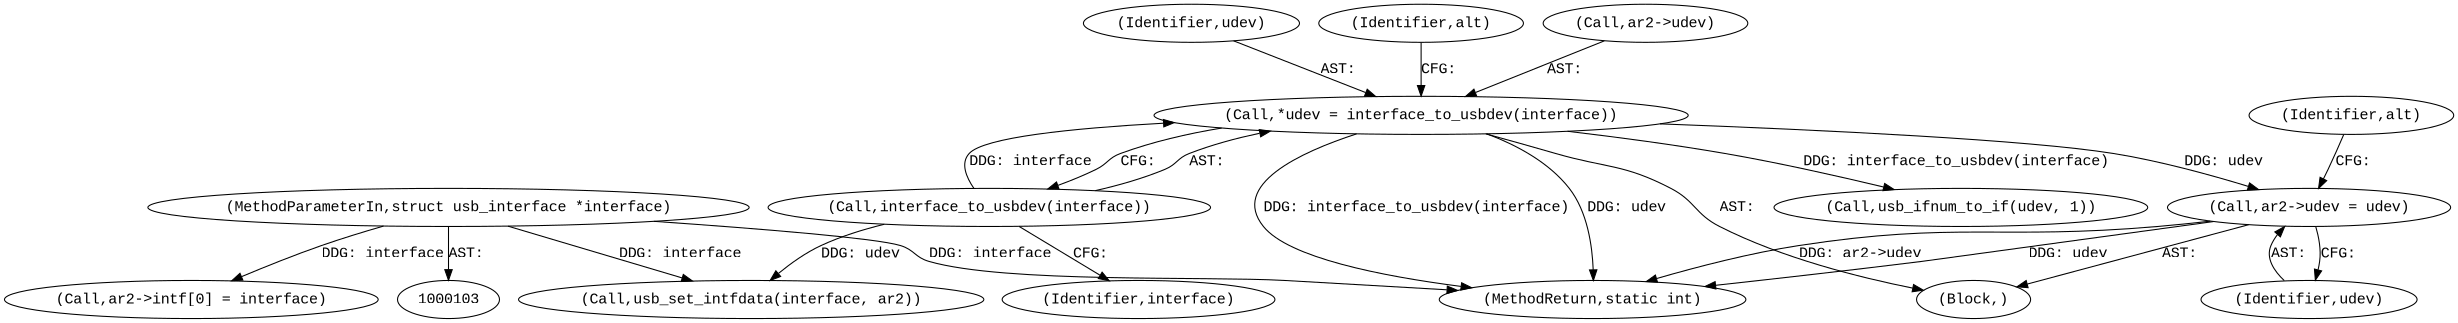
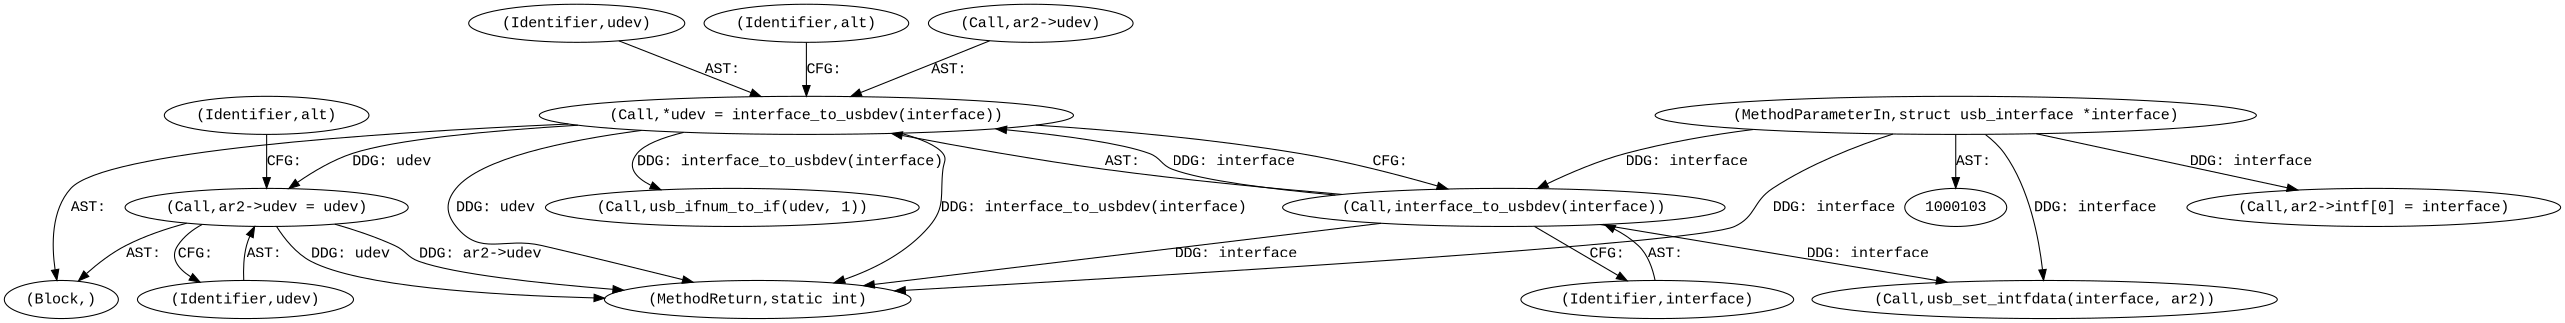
none -> (1648, 148)
none -> (1642, 249)
(861, 253) -> (1868, 253)
none -> (1128, 254)
